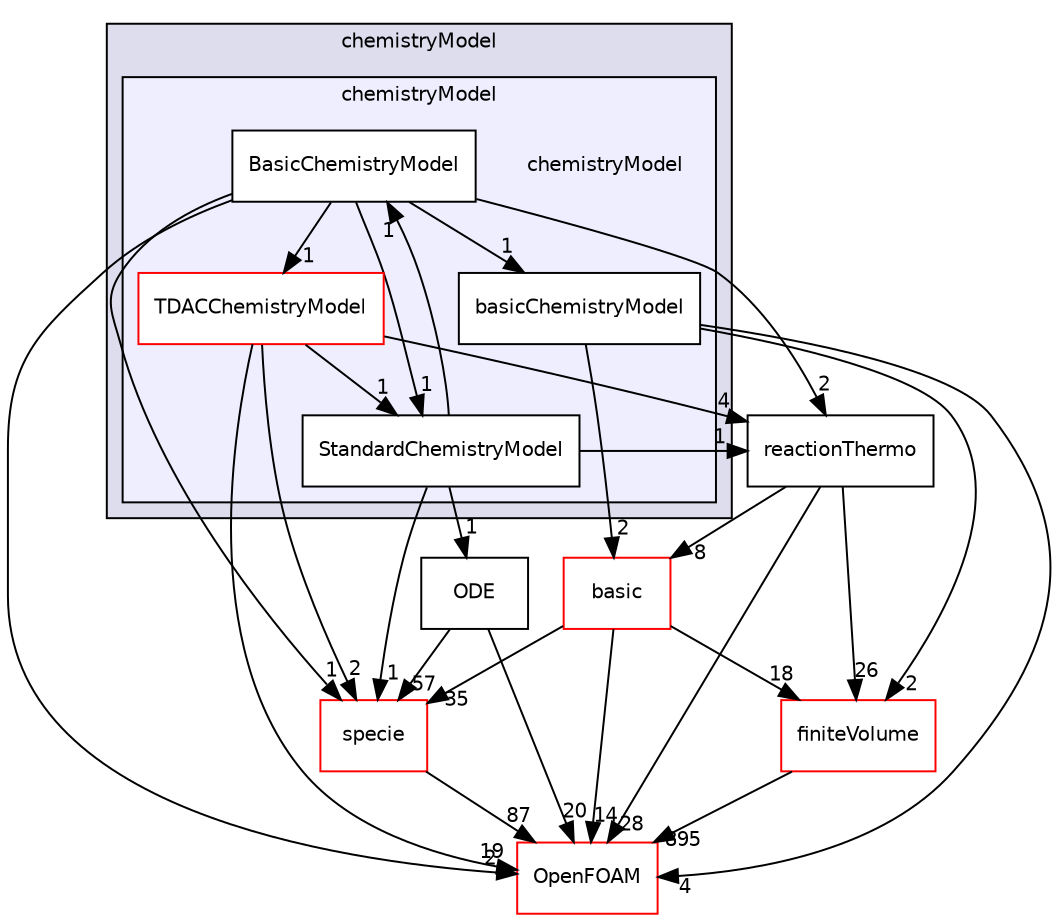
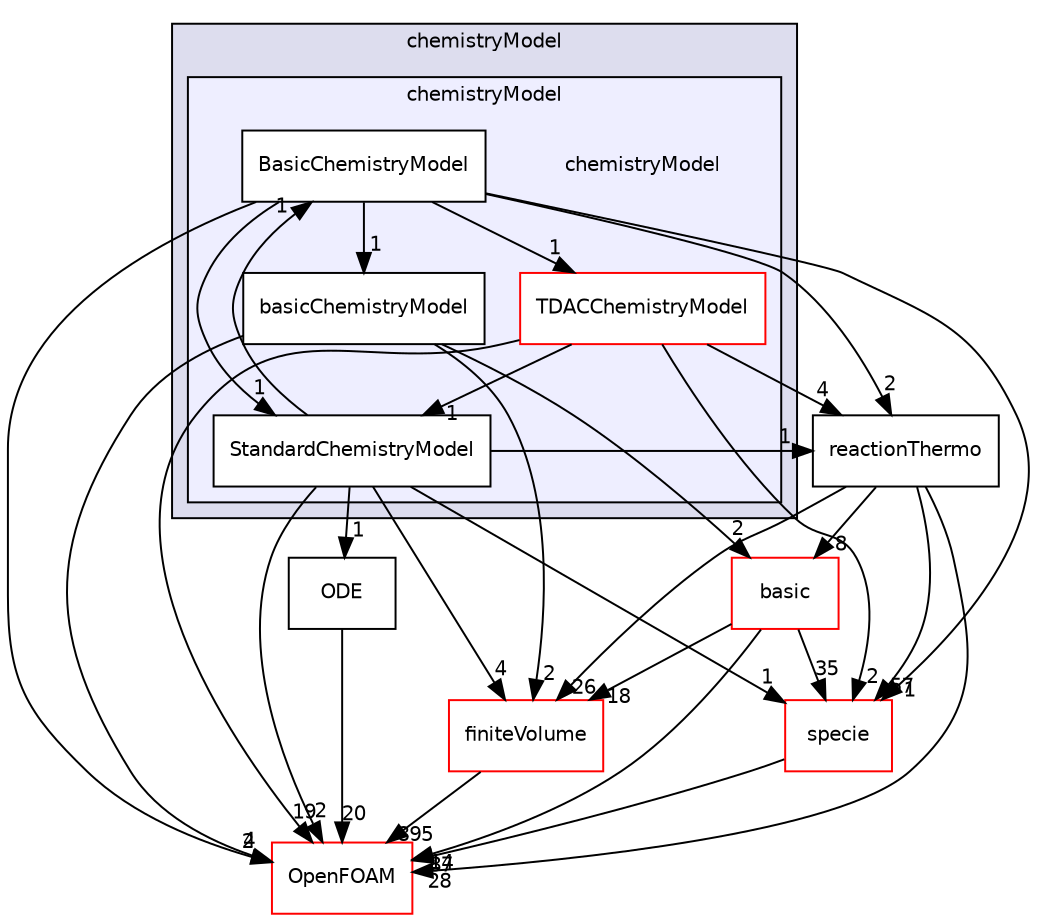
none -> (434, 585)
none -> (261, 652)
(430, 657) -> (929, 590)
